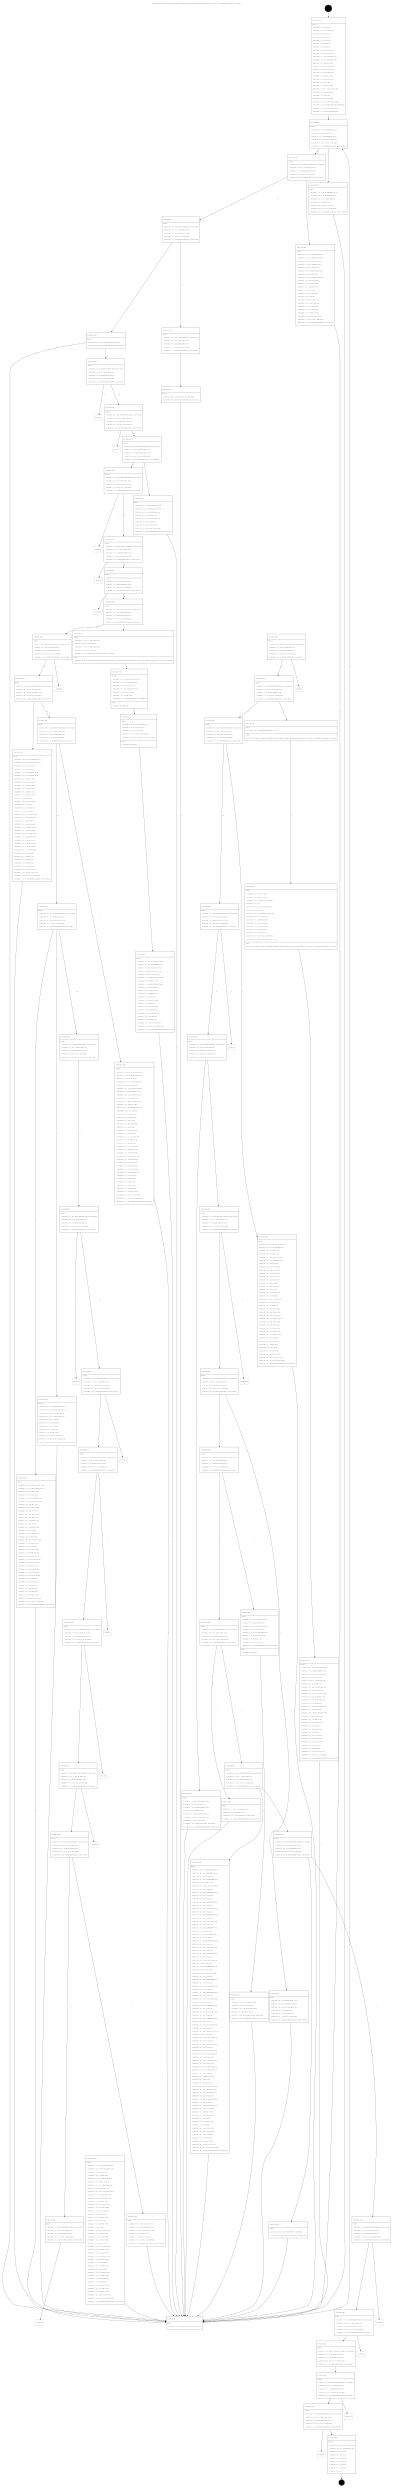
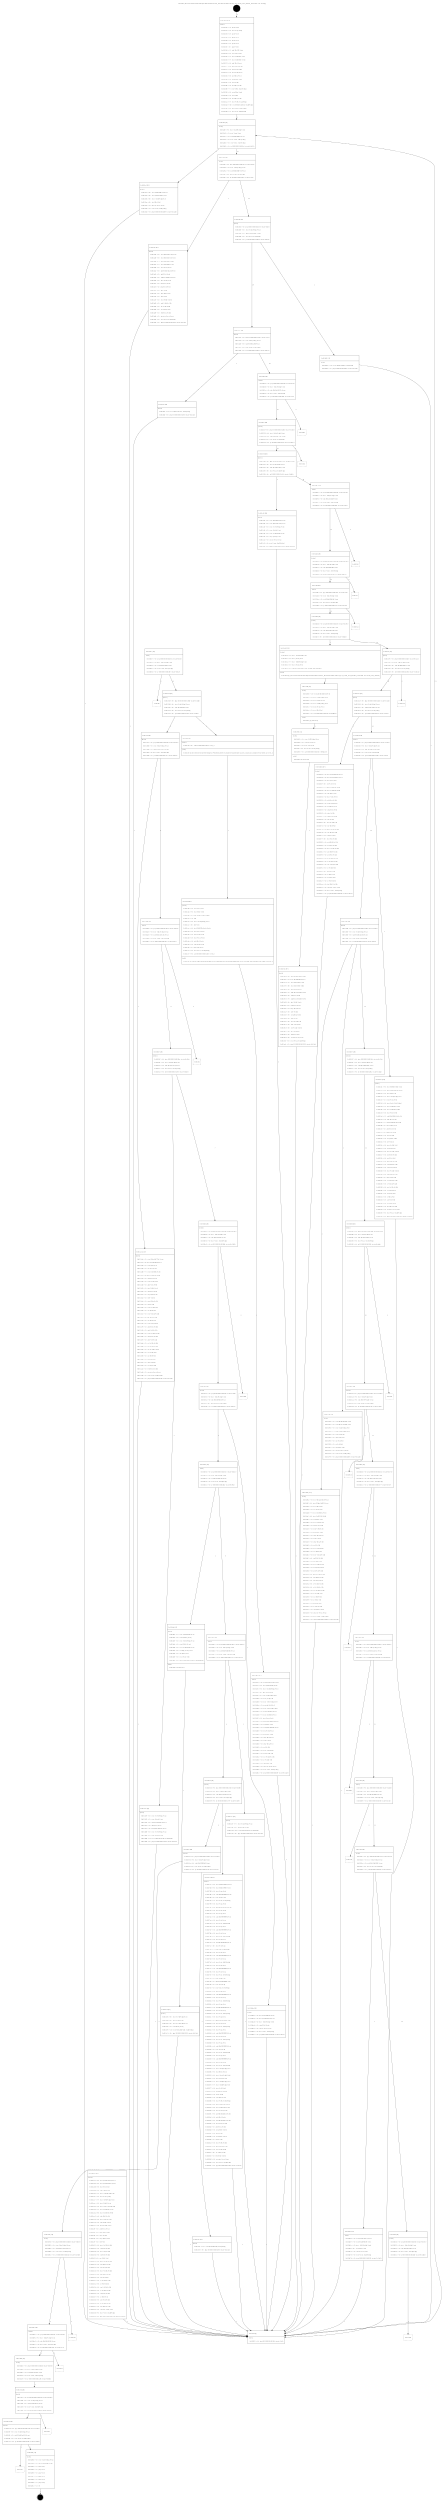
(106, 353) -> (264, 363)
